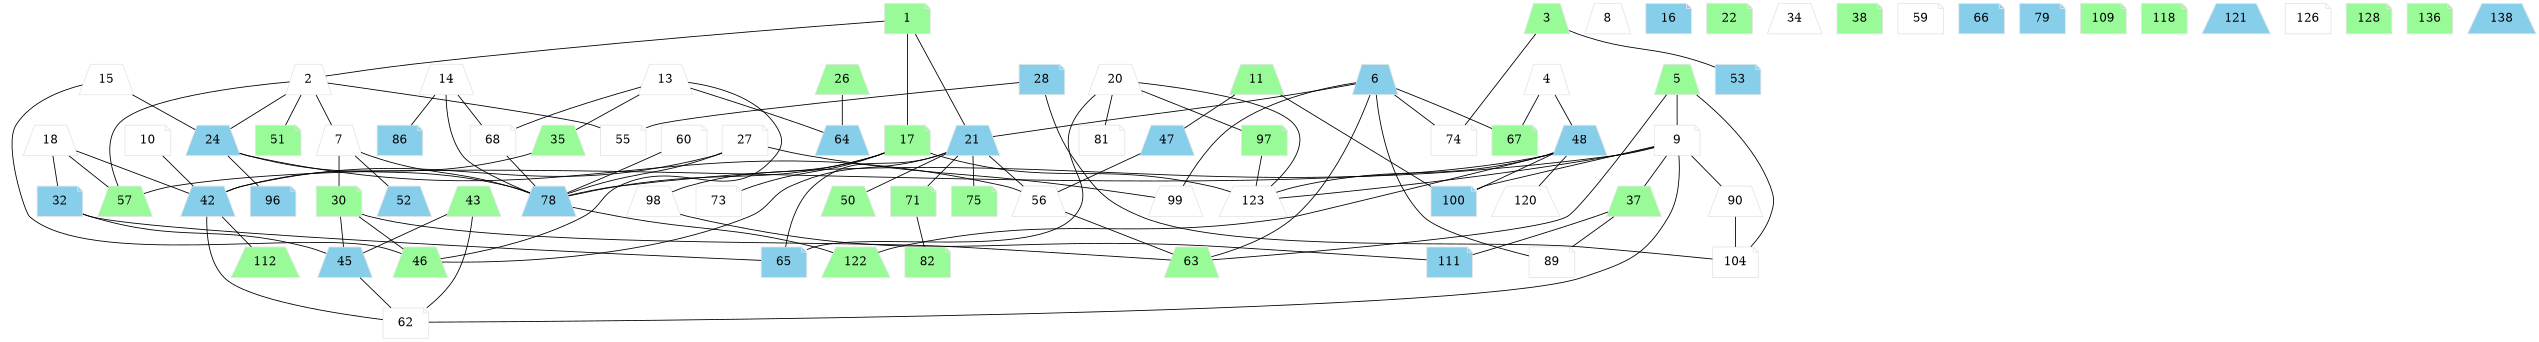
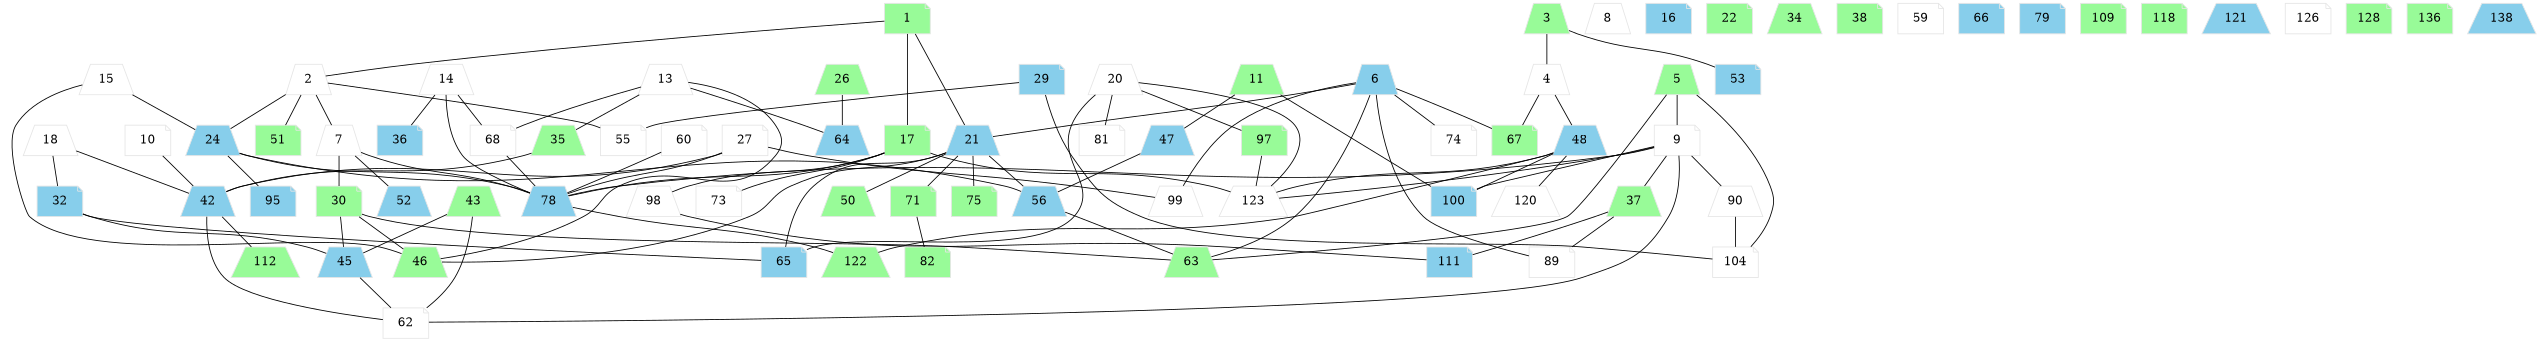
(1795, 19) -> (1795, 19)
(1500, 79) -> (1547, 49)
(1042, 80) -> (1042, 80)
(400, 140) -> (400, 140)
(125, 201) -> none
(273, 201) -> (273, 201)
(1039, 201) -> (1039, 201)
